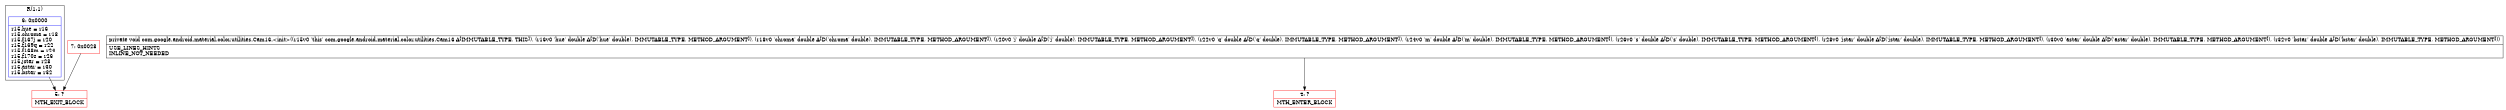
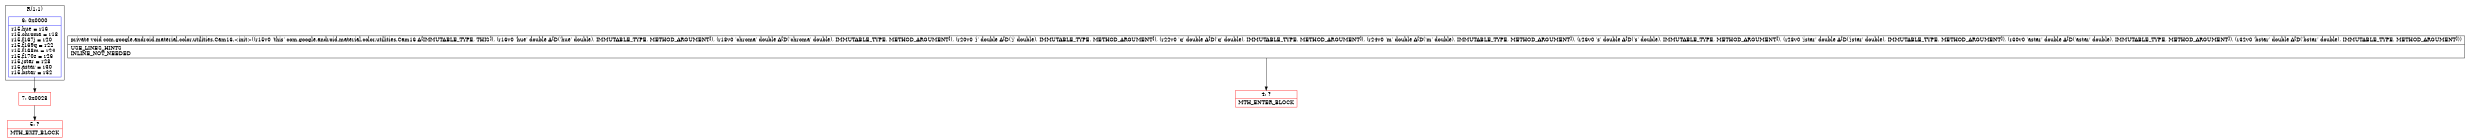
(52, 82) -> (35, 83)
